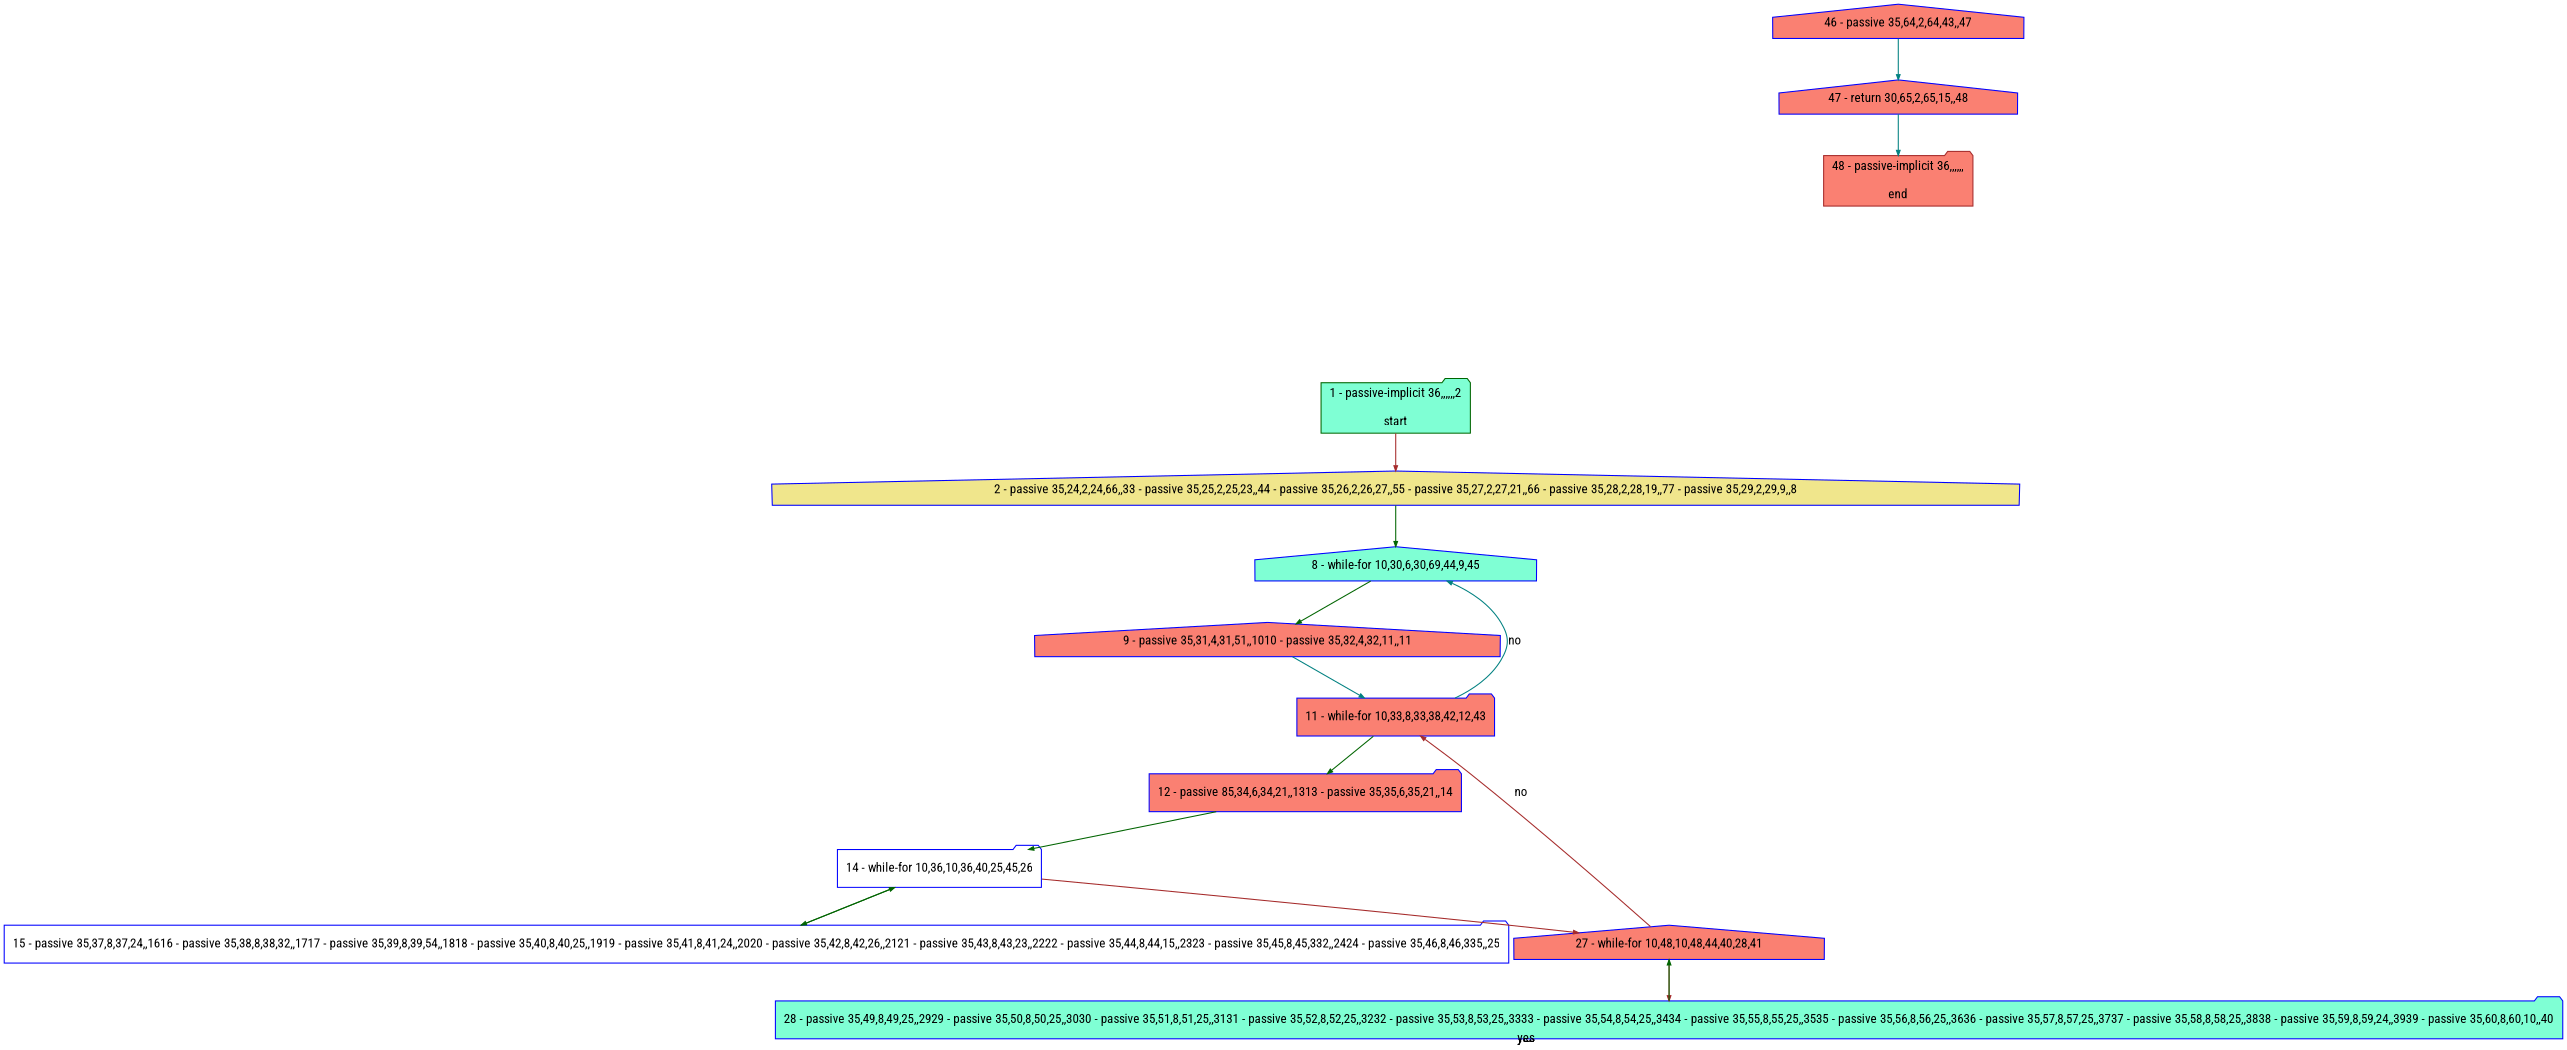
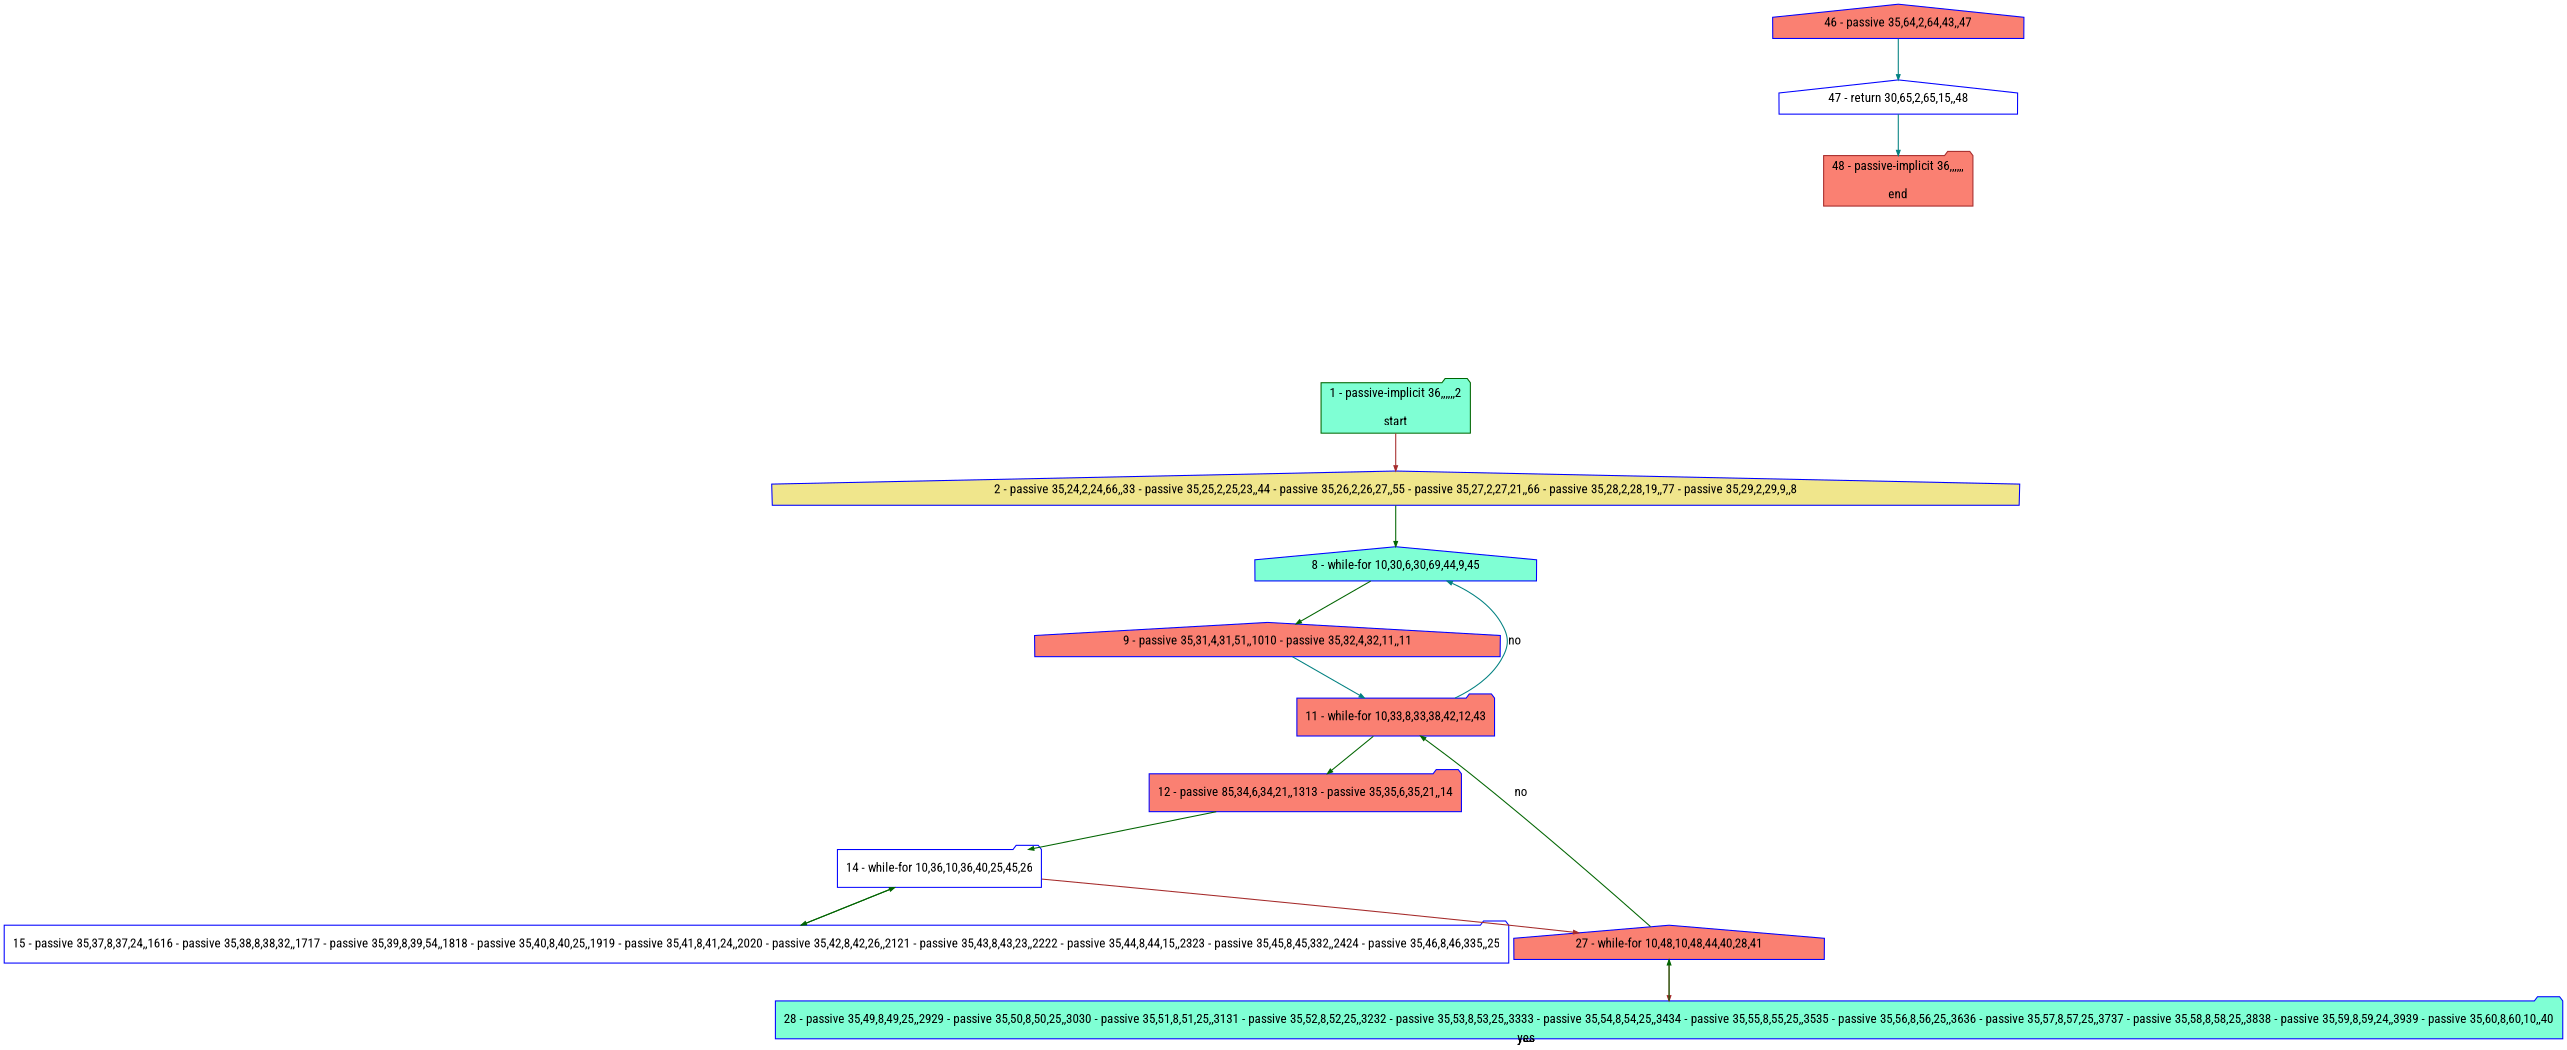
(1898, 99) -> (1898, 99)
(1540, 831) -> (1540, 831)
